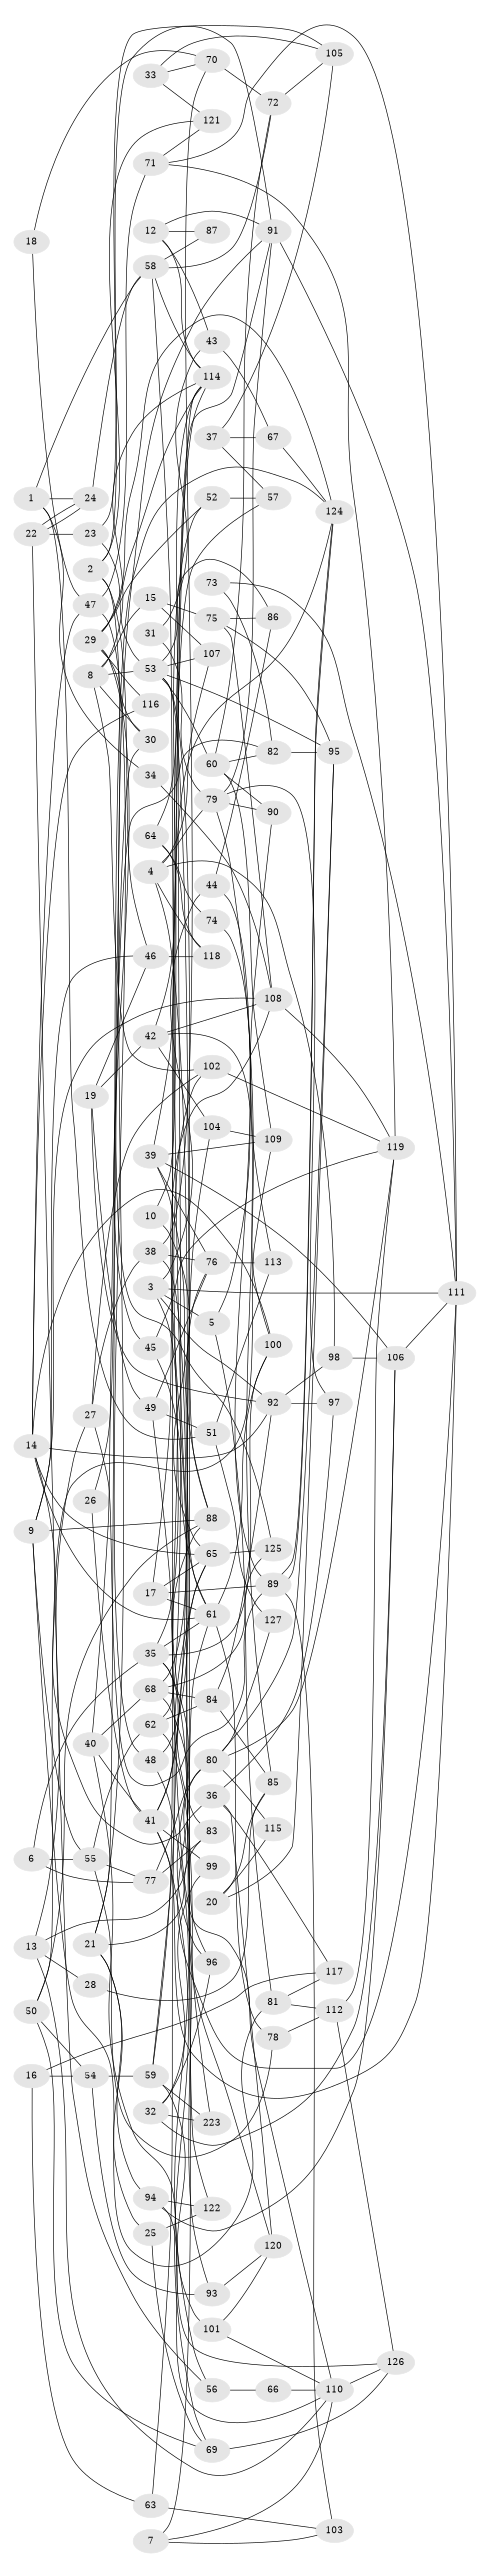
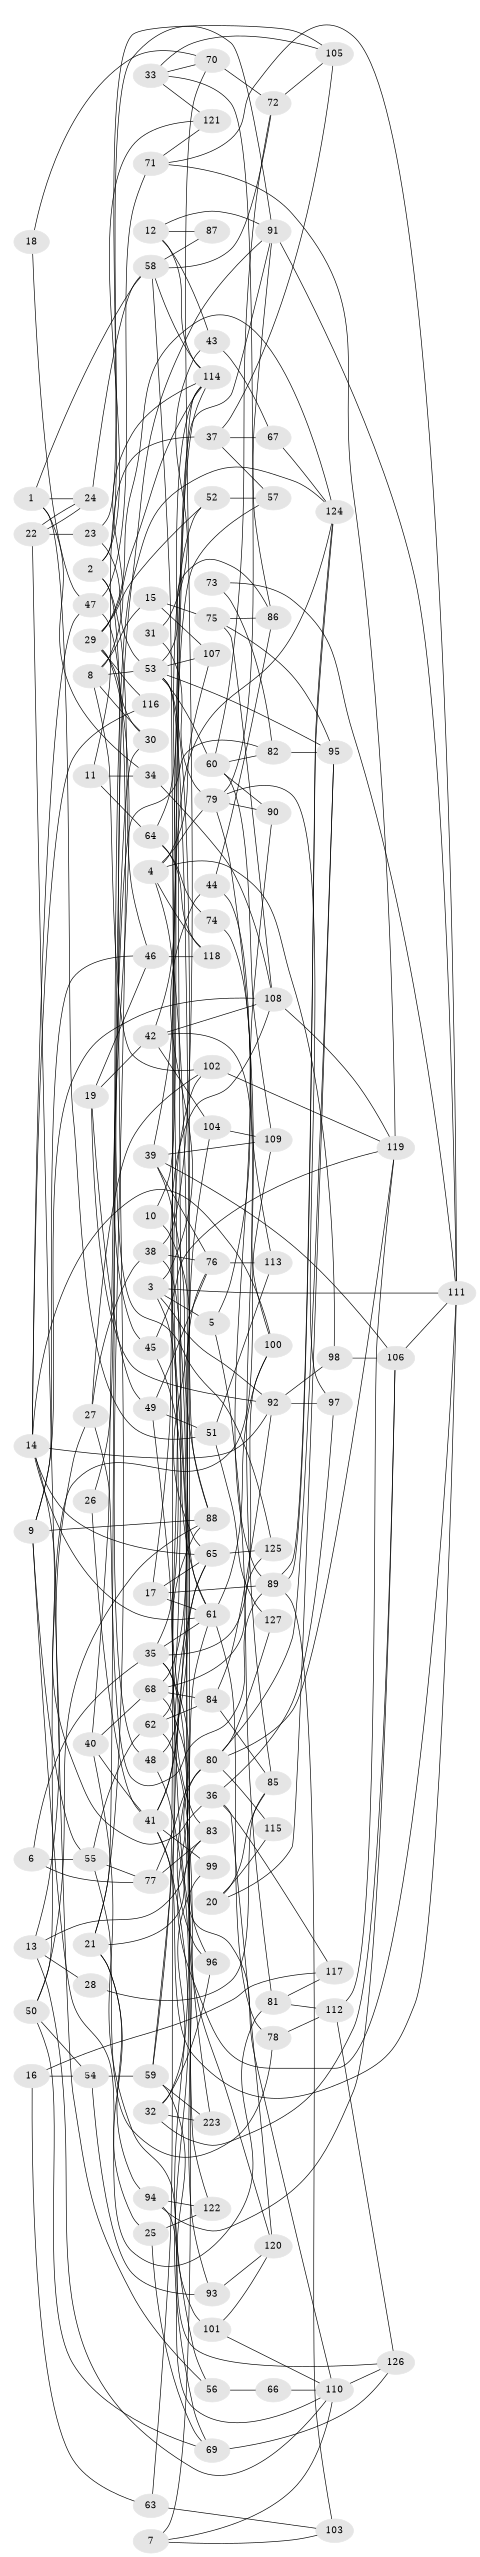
none -> (252, 348)
none -> (91, 776)
